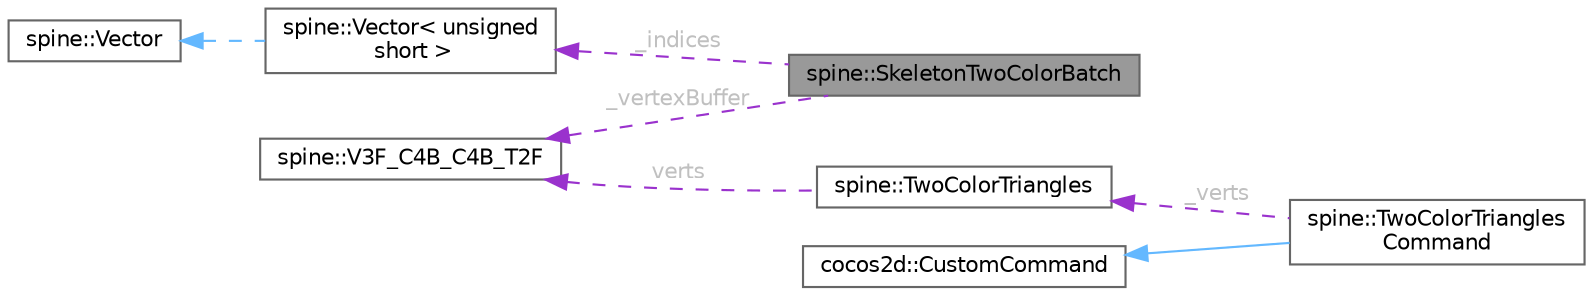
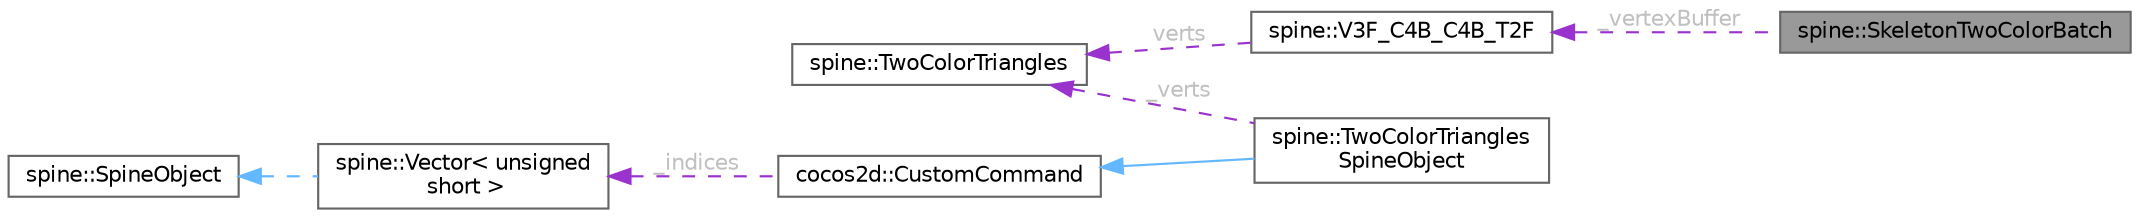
(95, 41) -> (124, 176)
(684, 58) -> (704, 176)
(692, 189) -> (1180, 48)
(1437, 232) -> (1402, 151)
